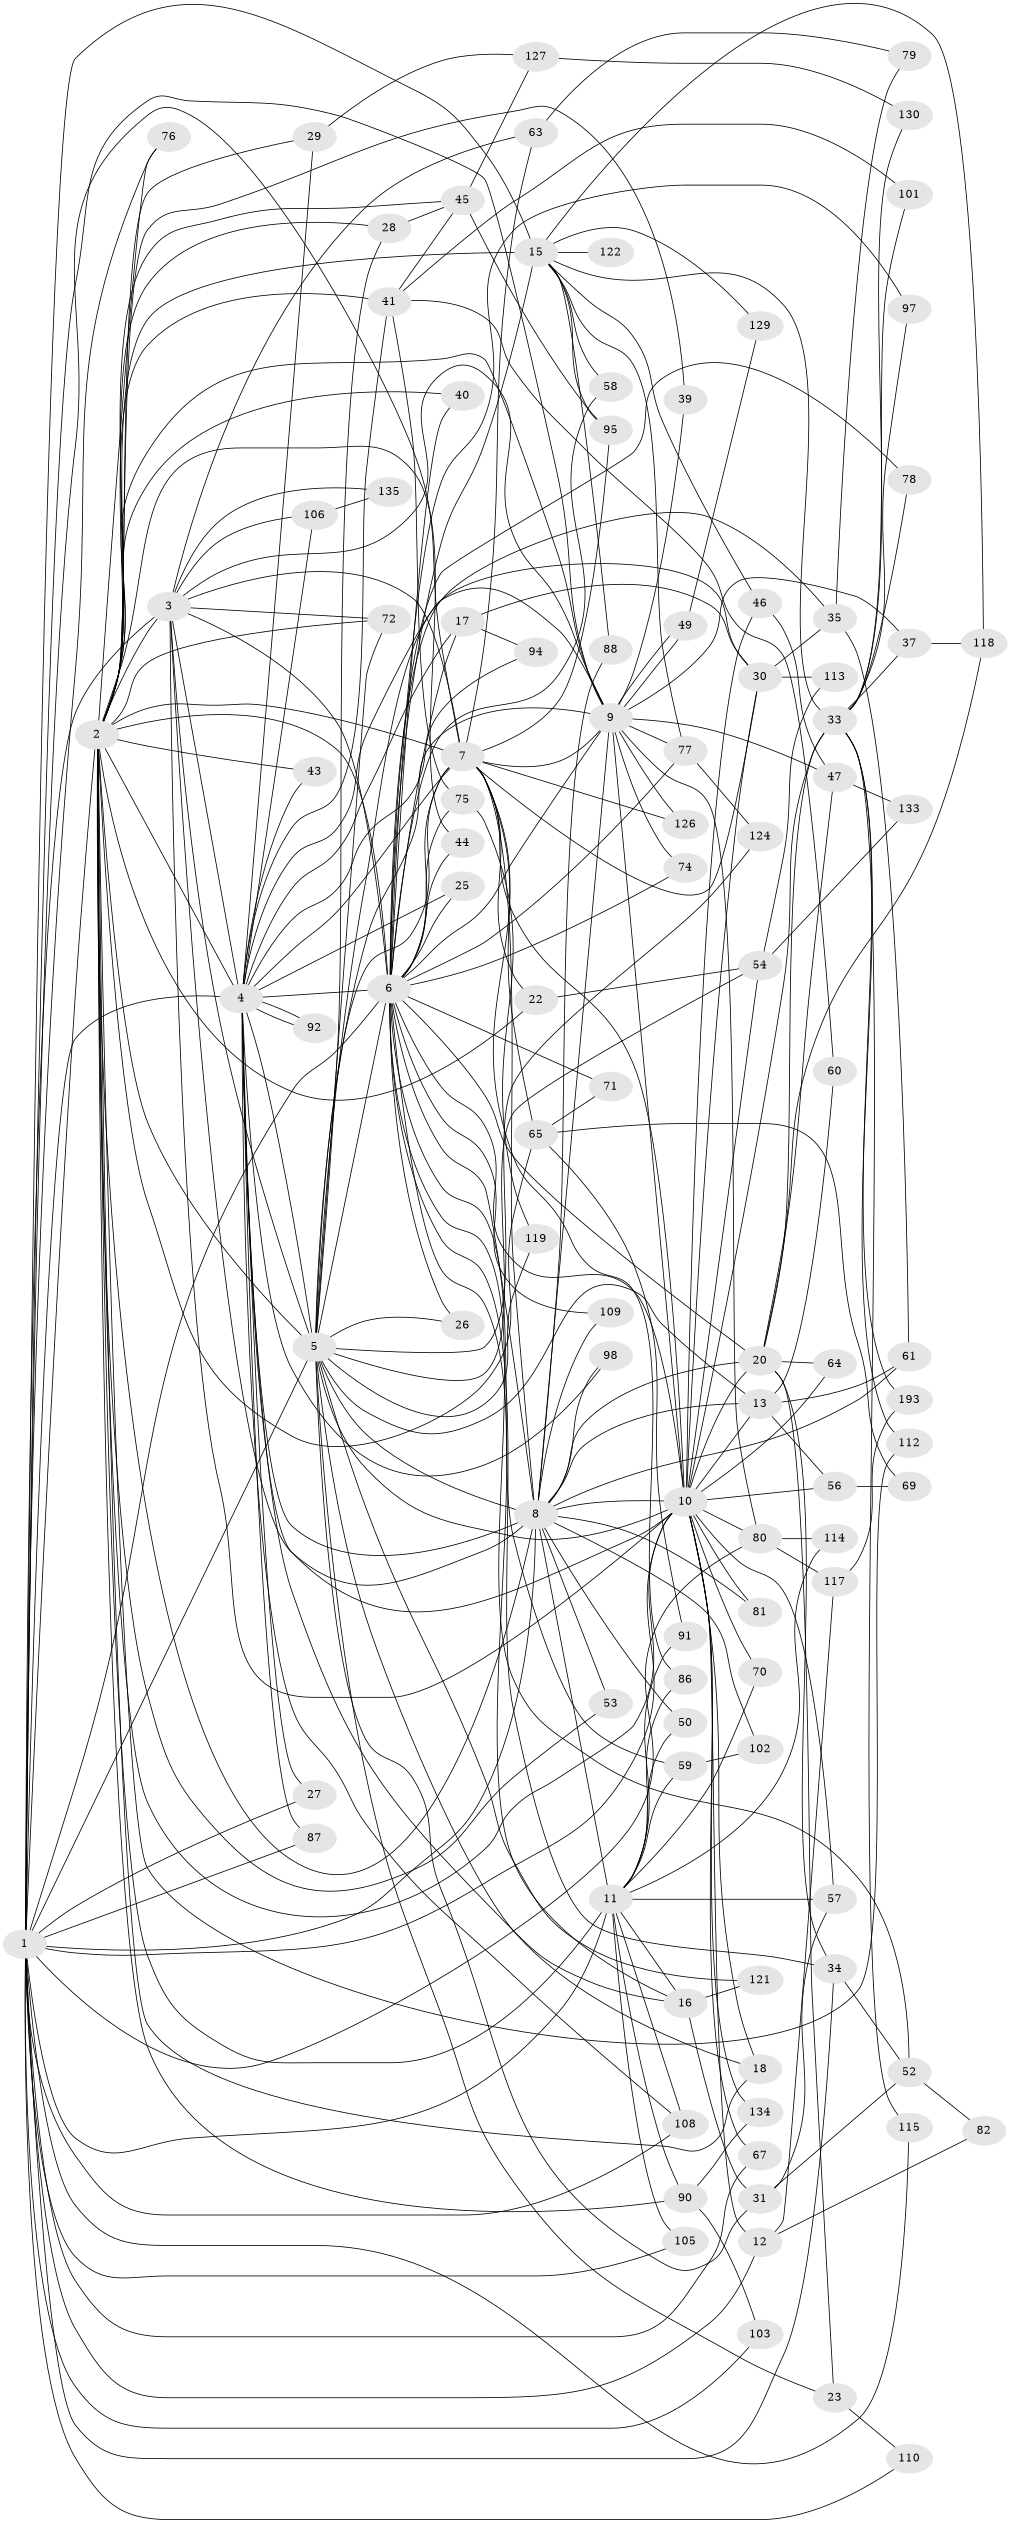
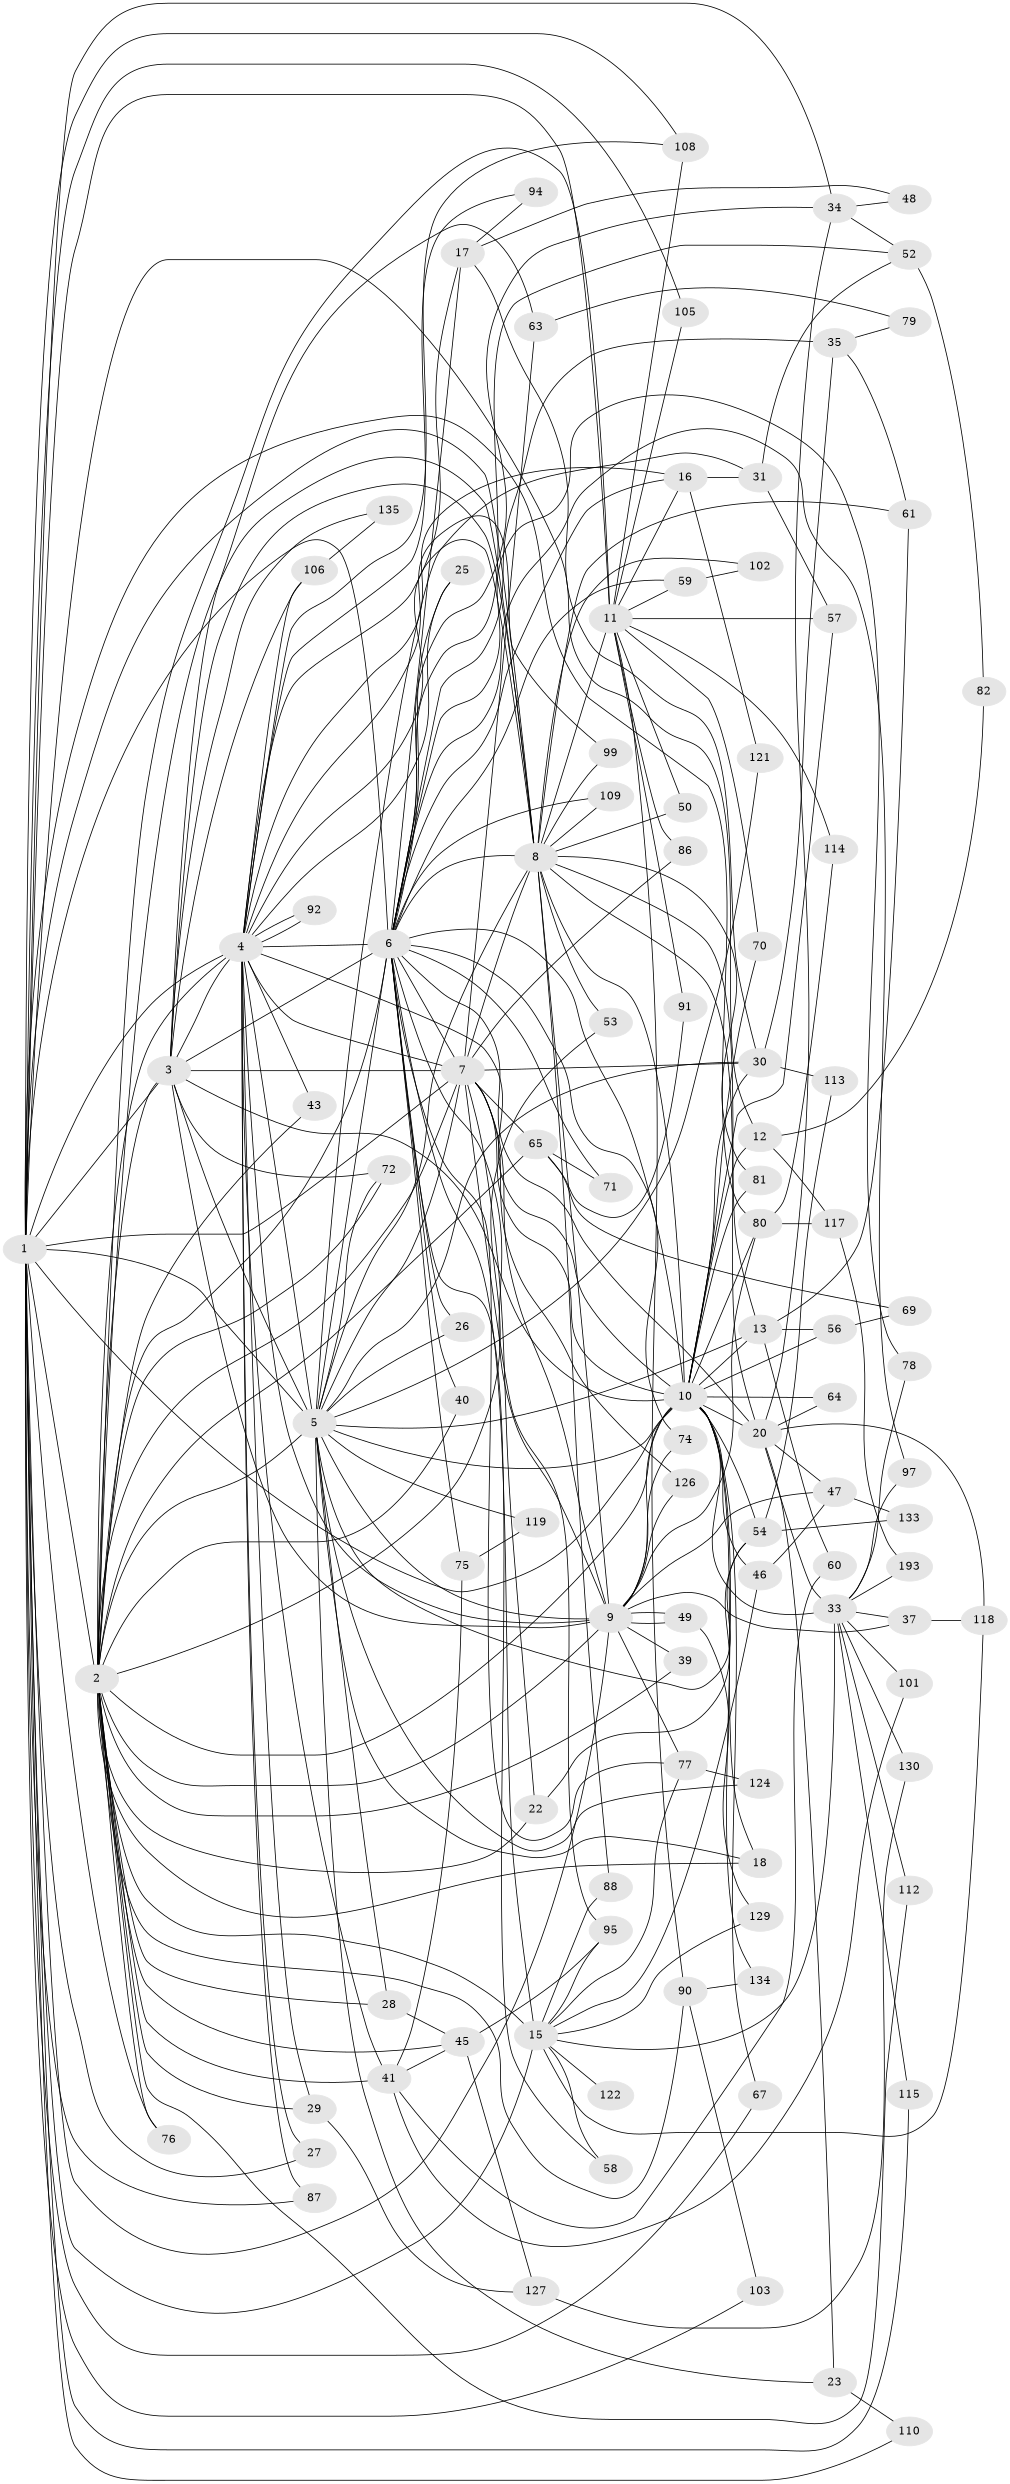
none -> (910, 200)
(463, 843) -> none
(611, 1356) -> (611, 753)
